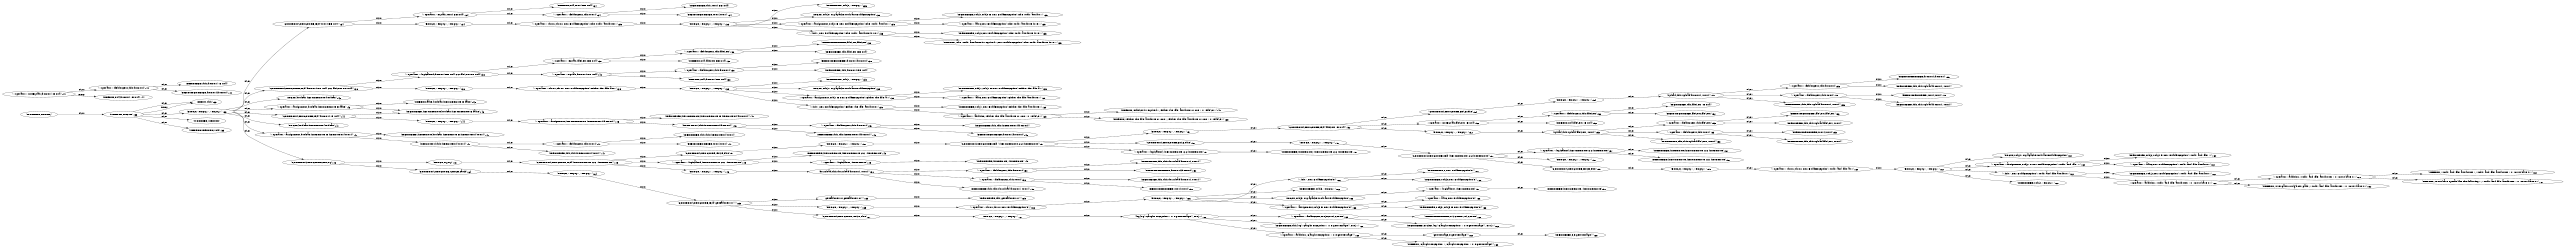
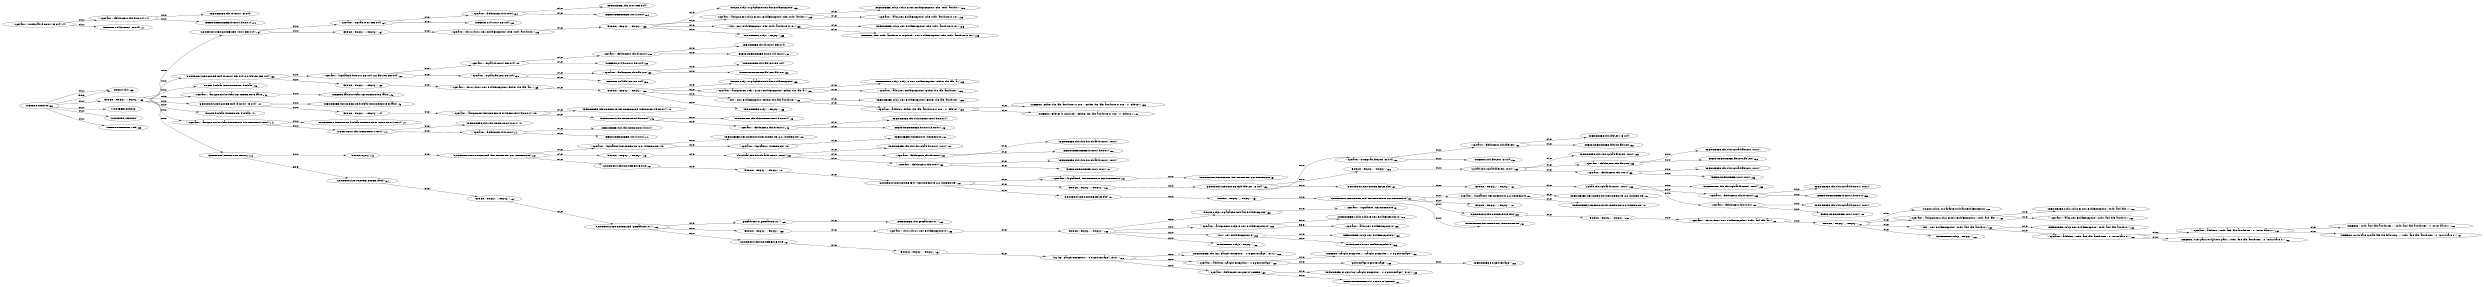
(82, 95) -> (82, 25)
(378, 109) -> none
(80, 114) -> (80, 109)
(379, 166) -> (296, 167)
(1385, 201) -> (1303, 225)
